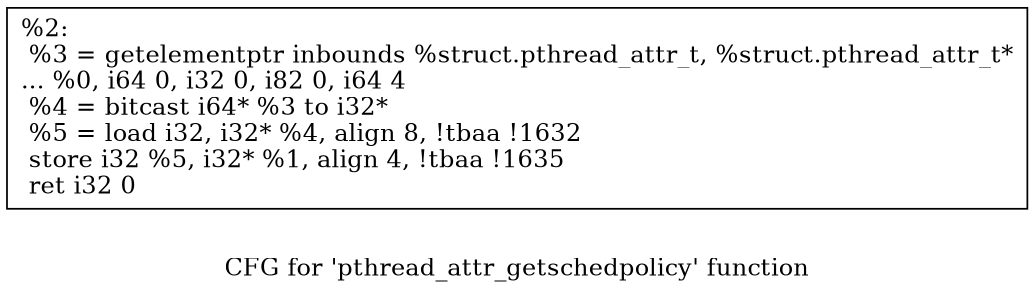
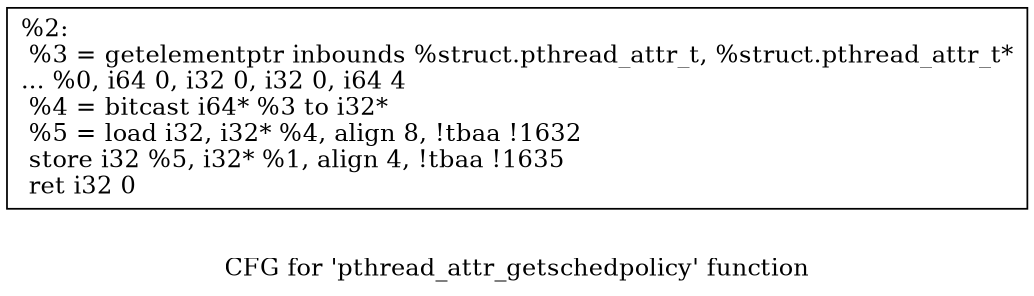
(214, 81) -> (214, 81)
